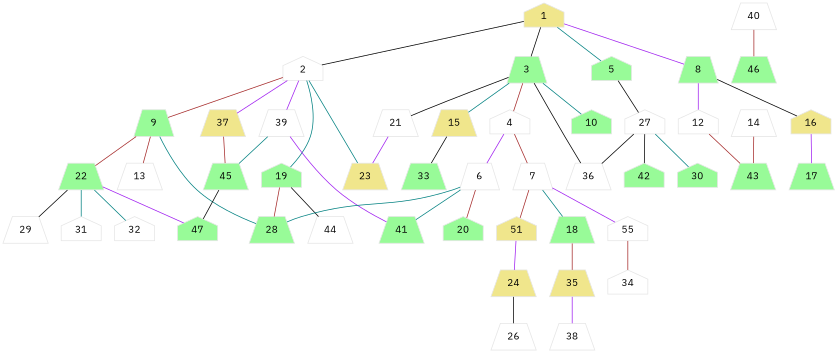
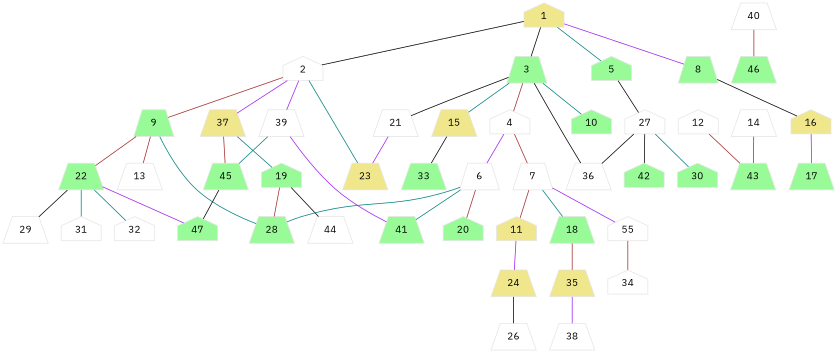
(698, 96) -> none
(312, 127) -> (256, 154)
(517, 230) -> (517, 230)
